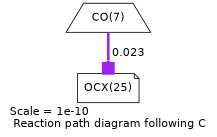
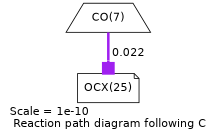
(127, 53) -> (127, 53)
